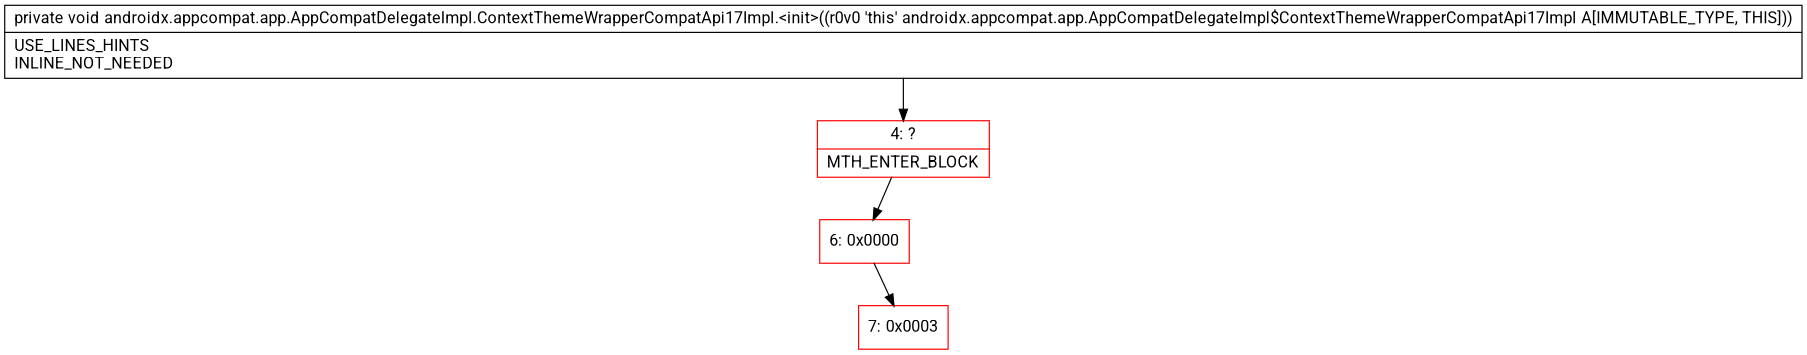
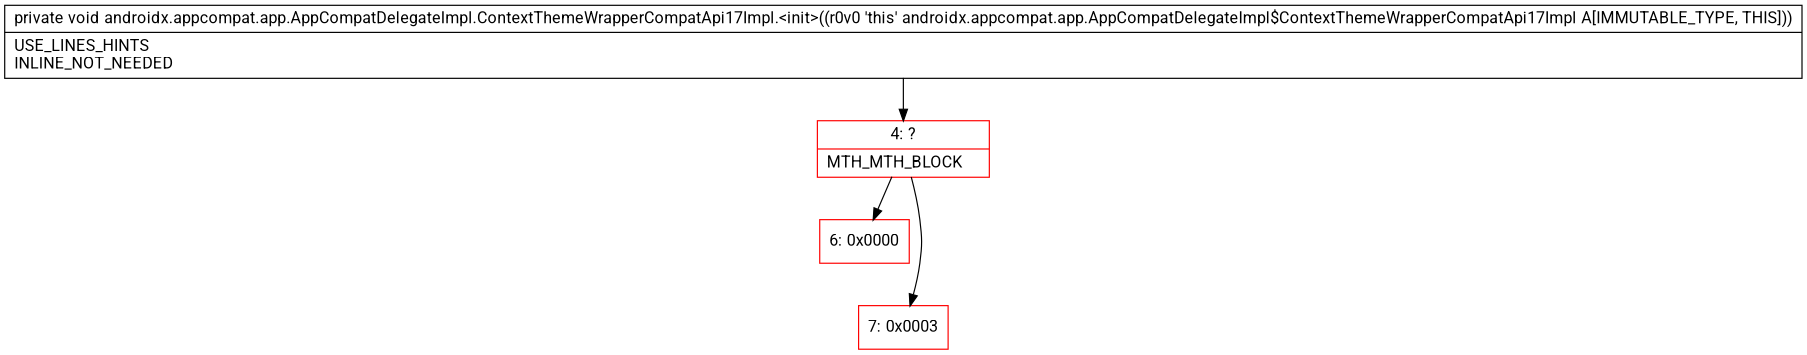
(903, 163) -> (895, 163)
(881, 279) -> (921, 236)
